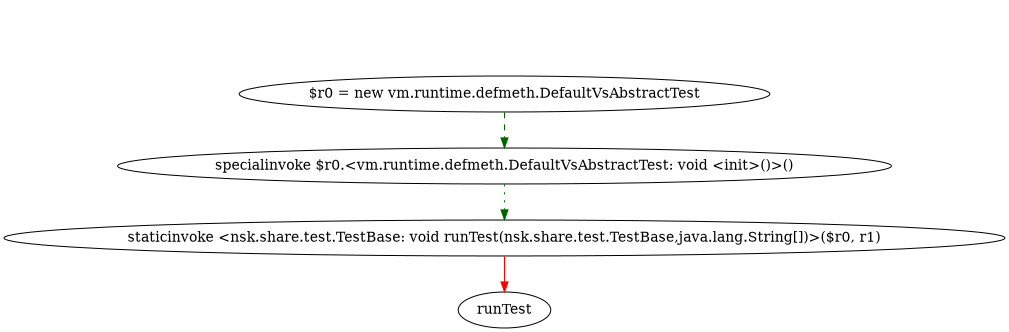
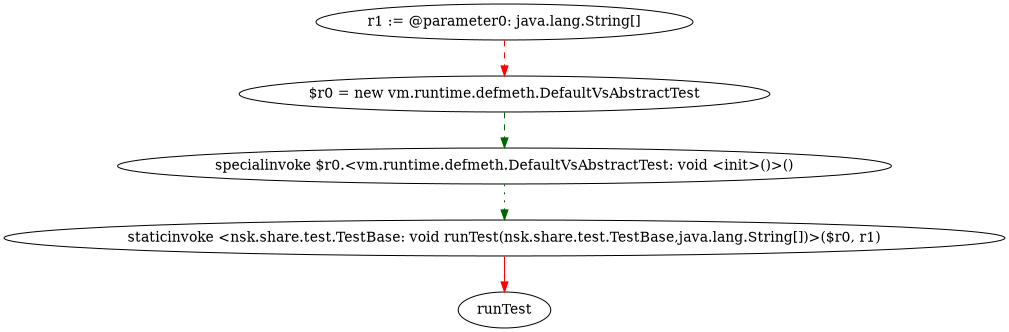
none -> (504, 22)
